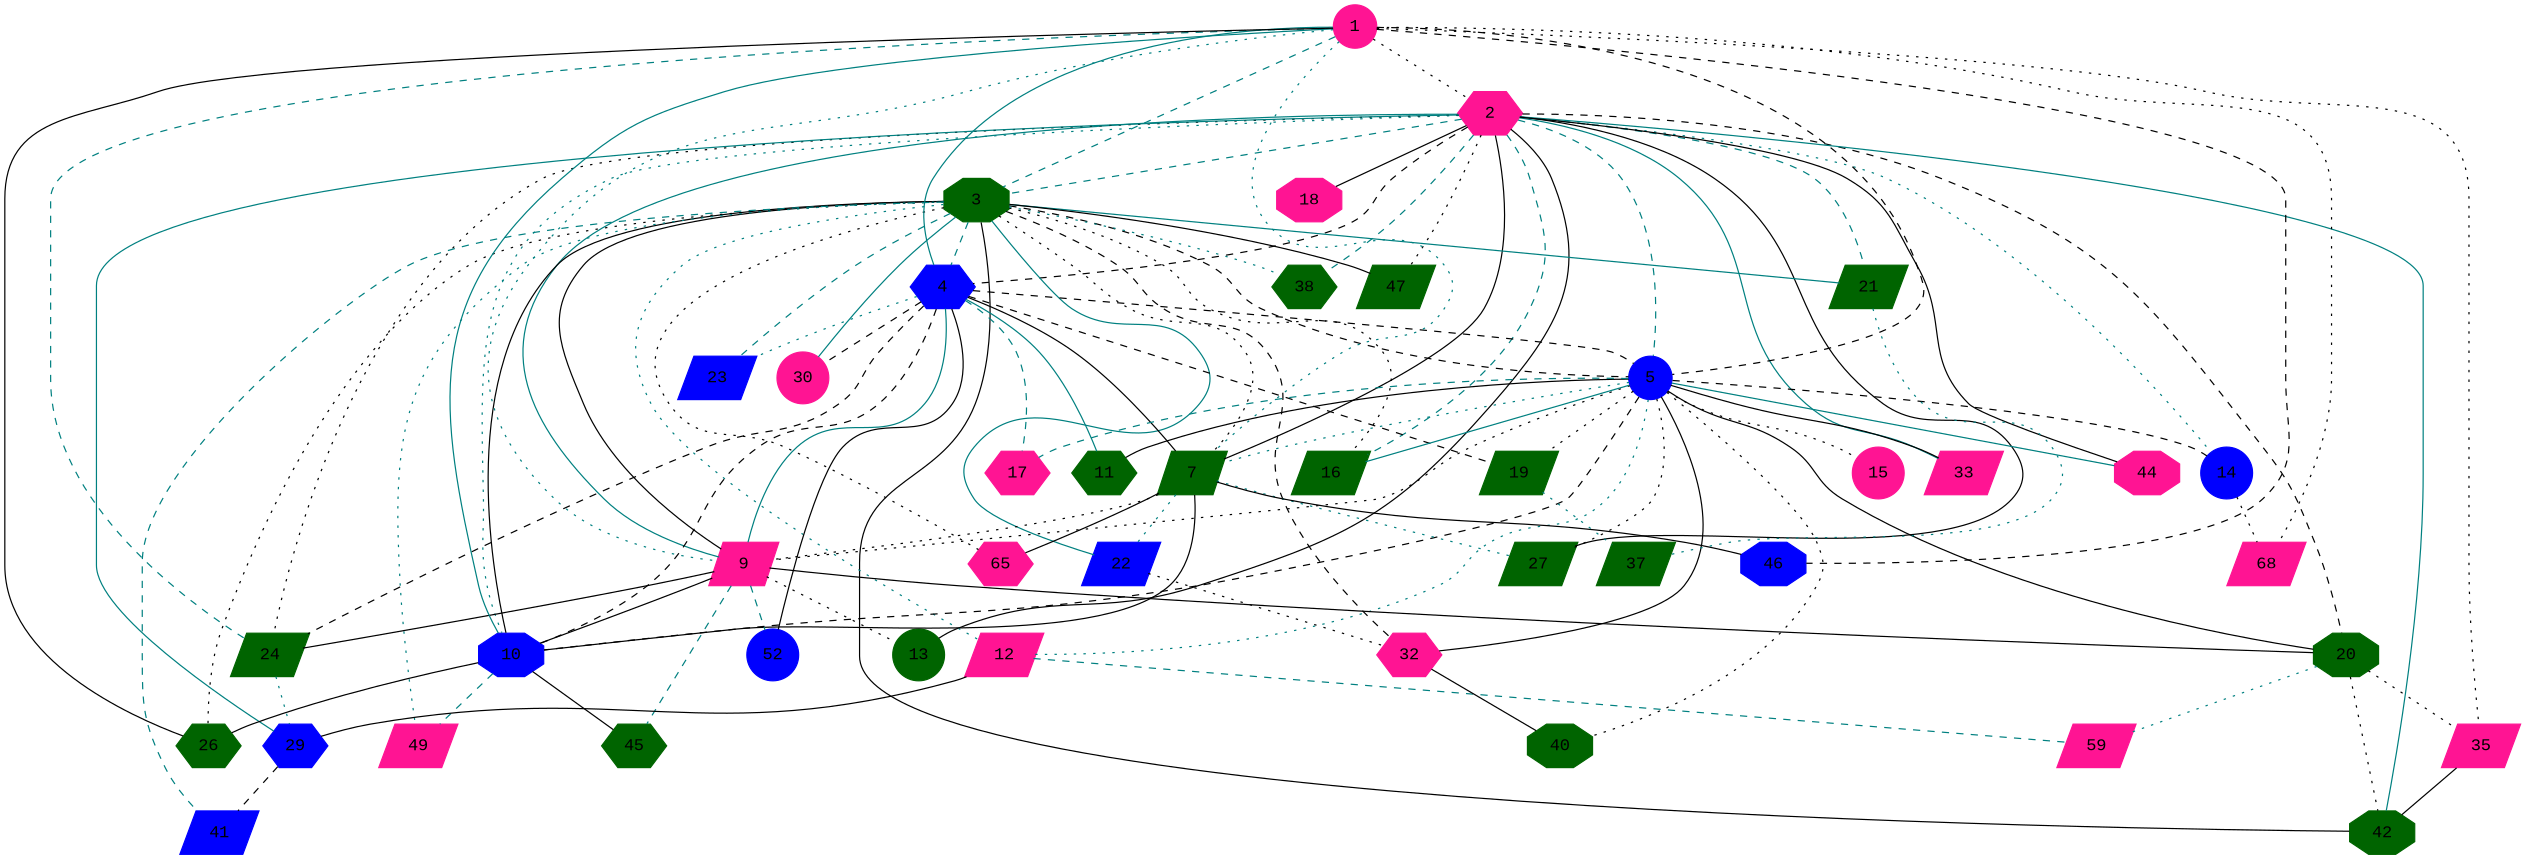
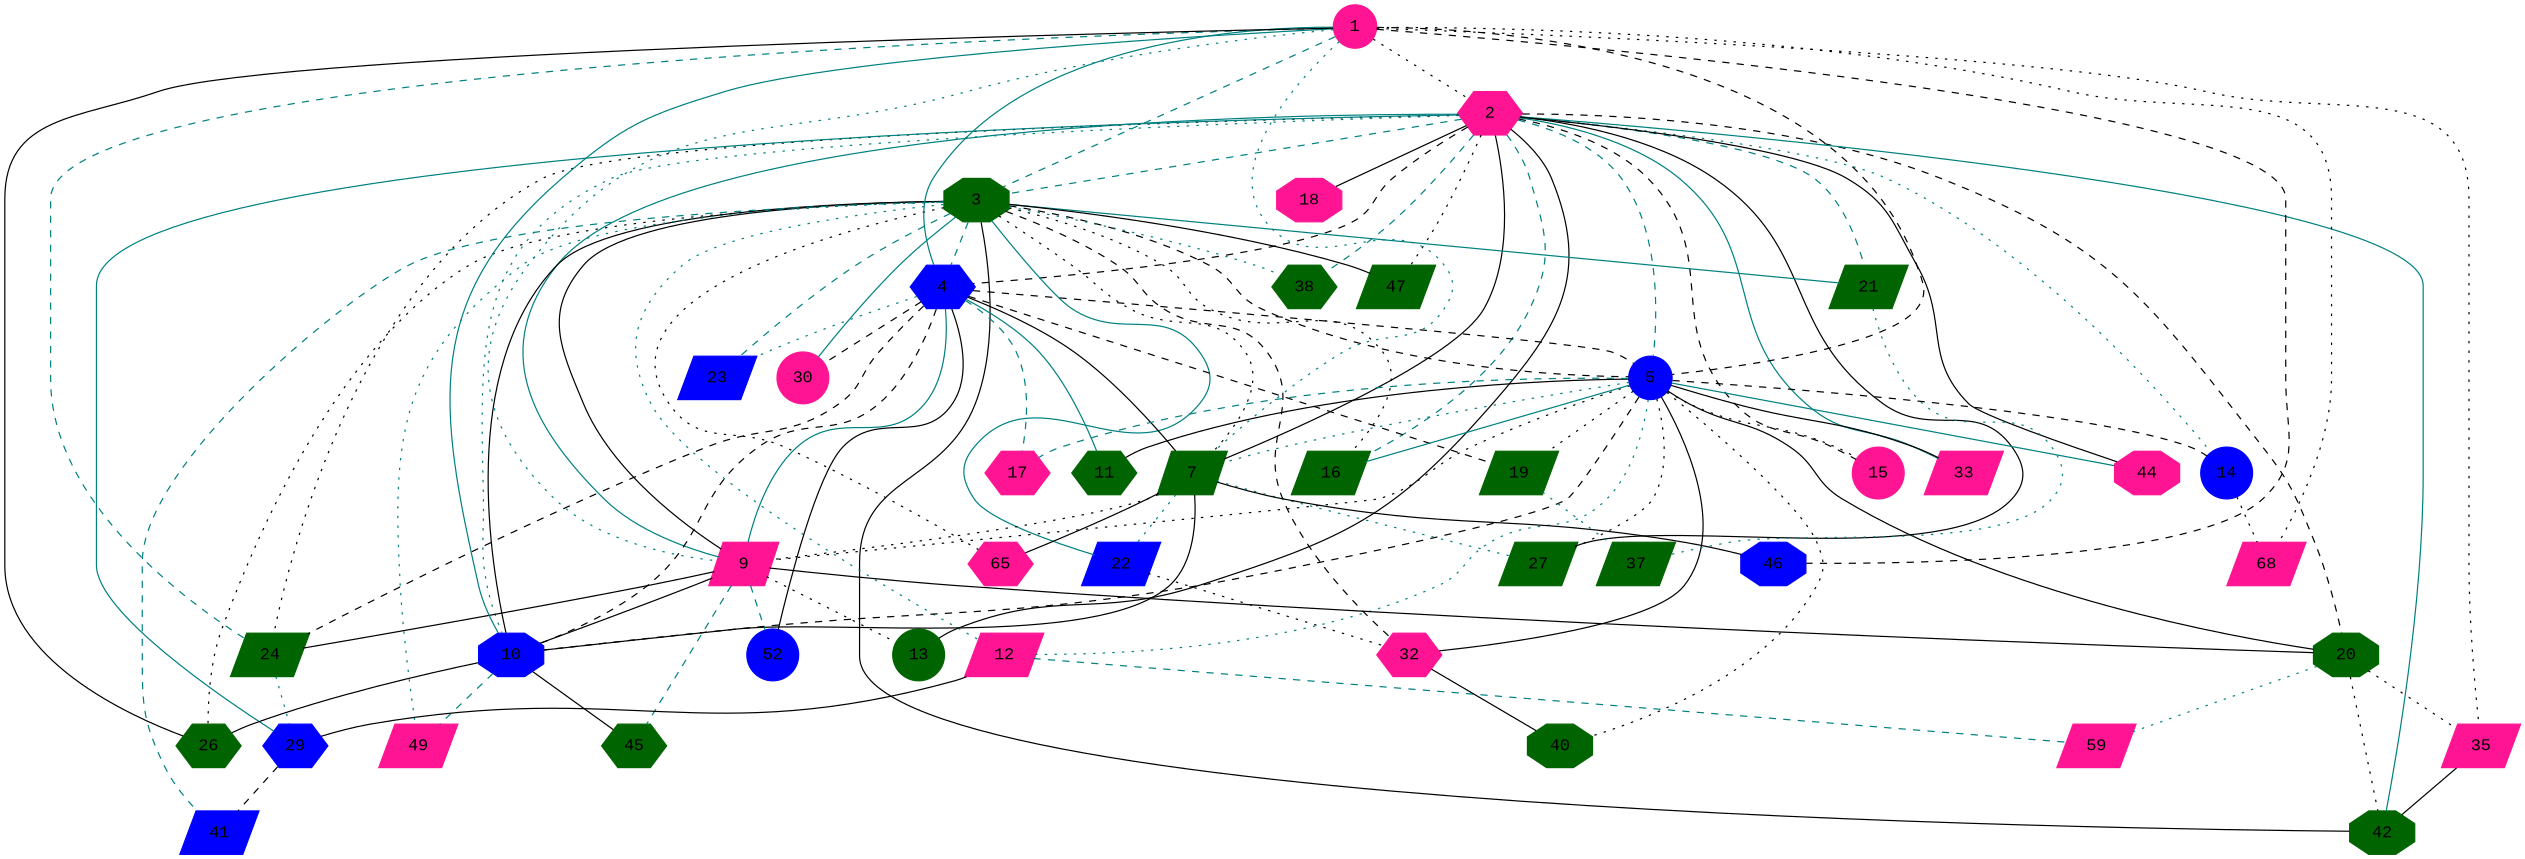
none -> (1691, 286)
